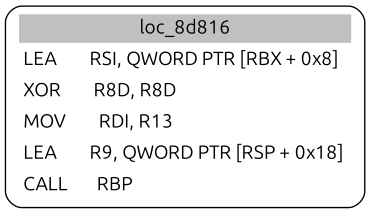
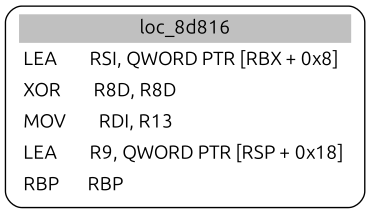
(78, 184) -> (74, 184)
